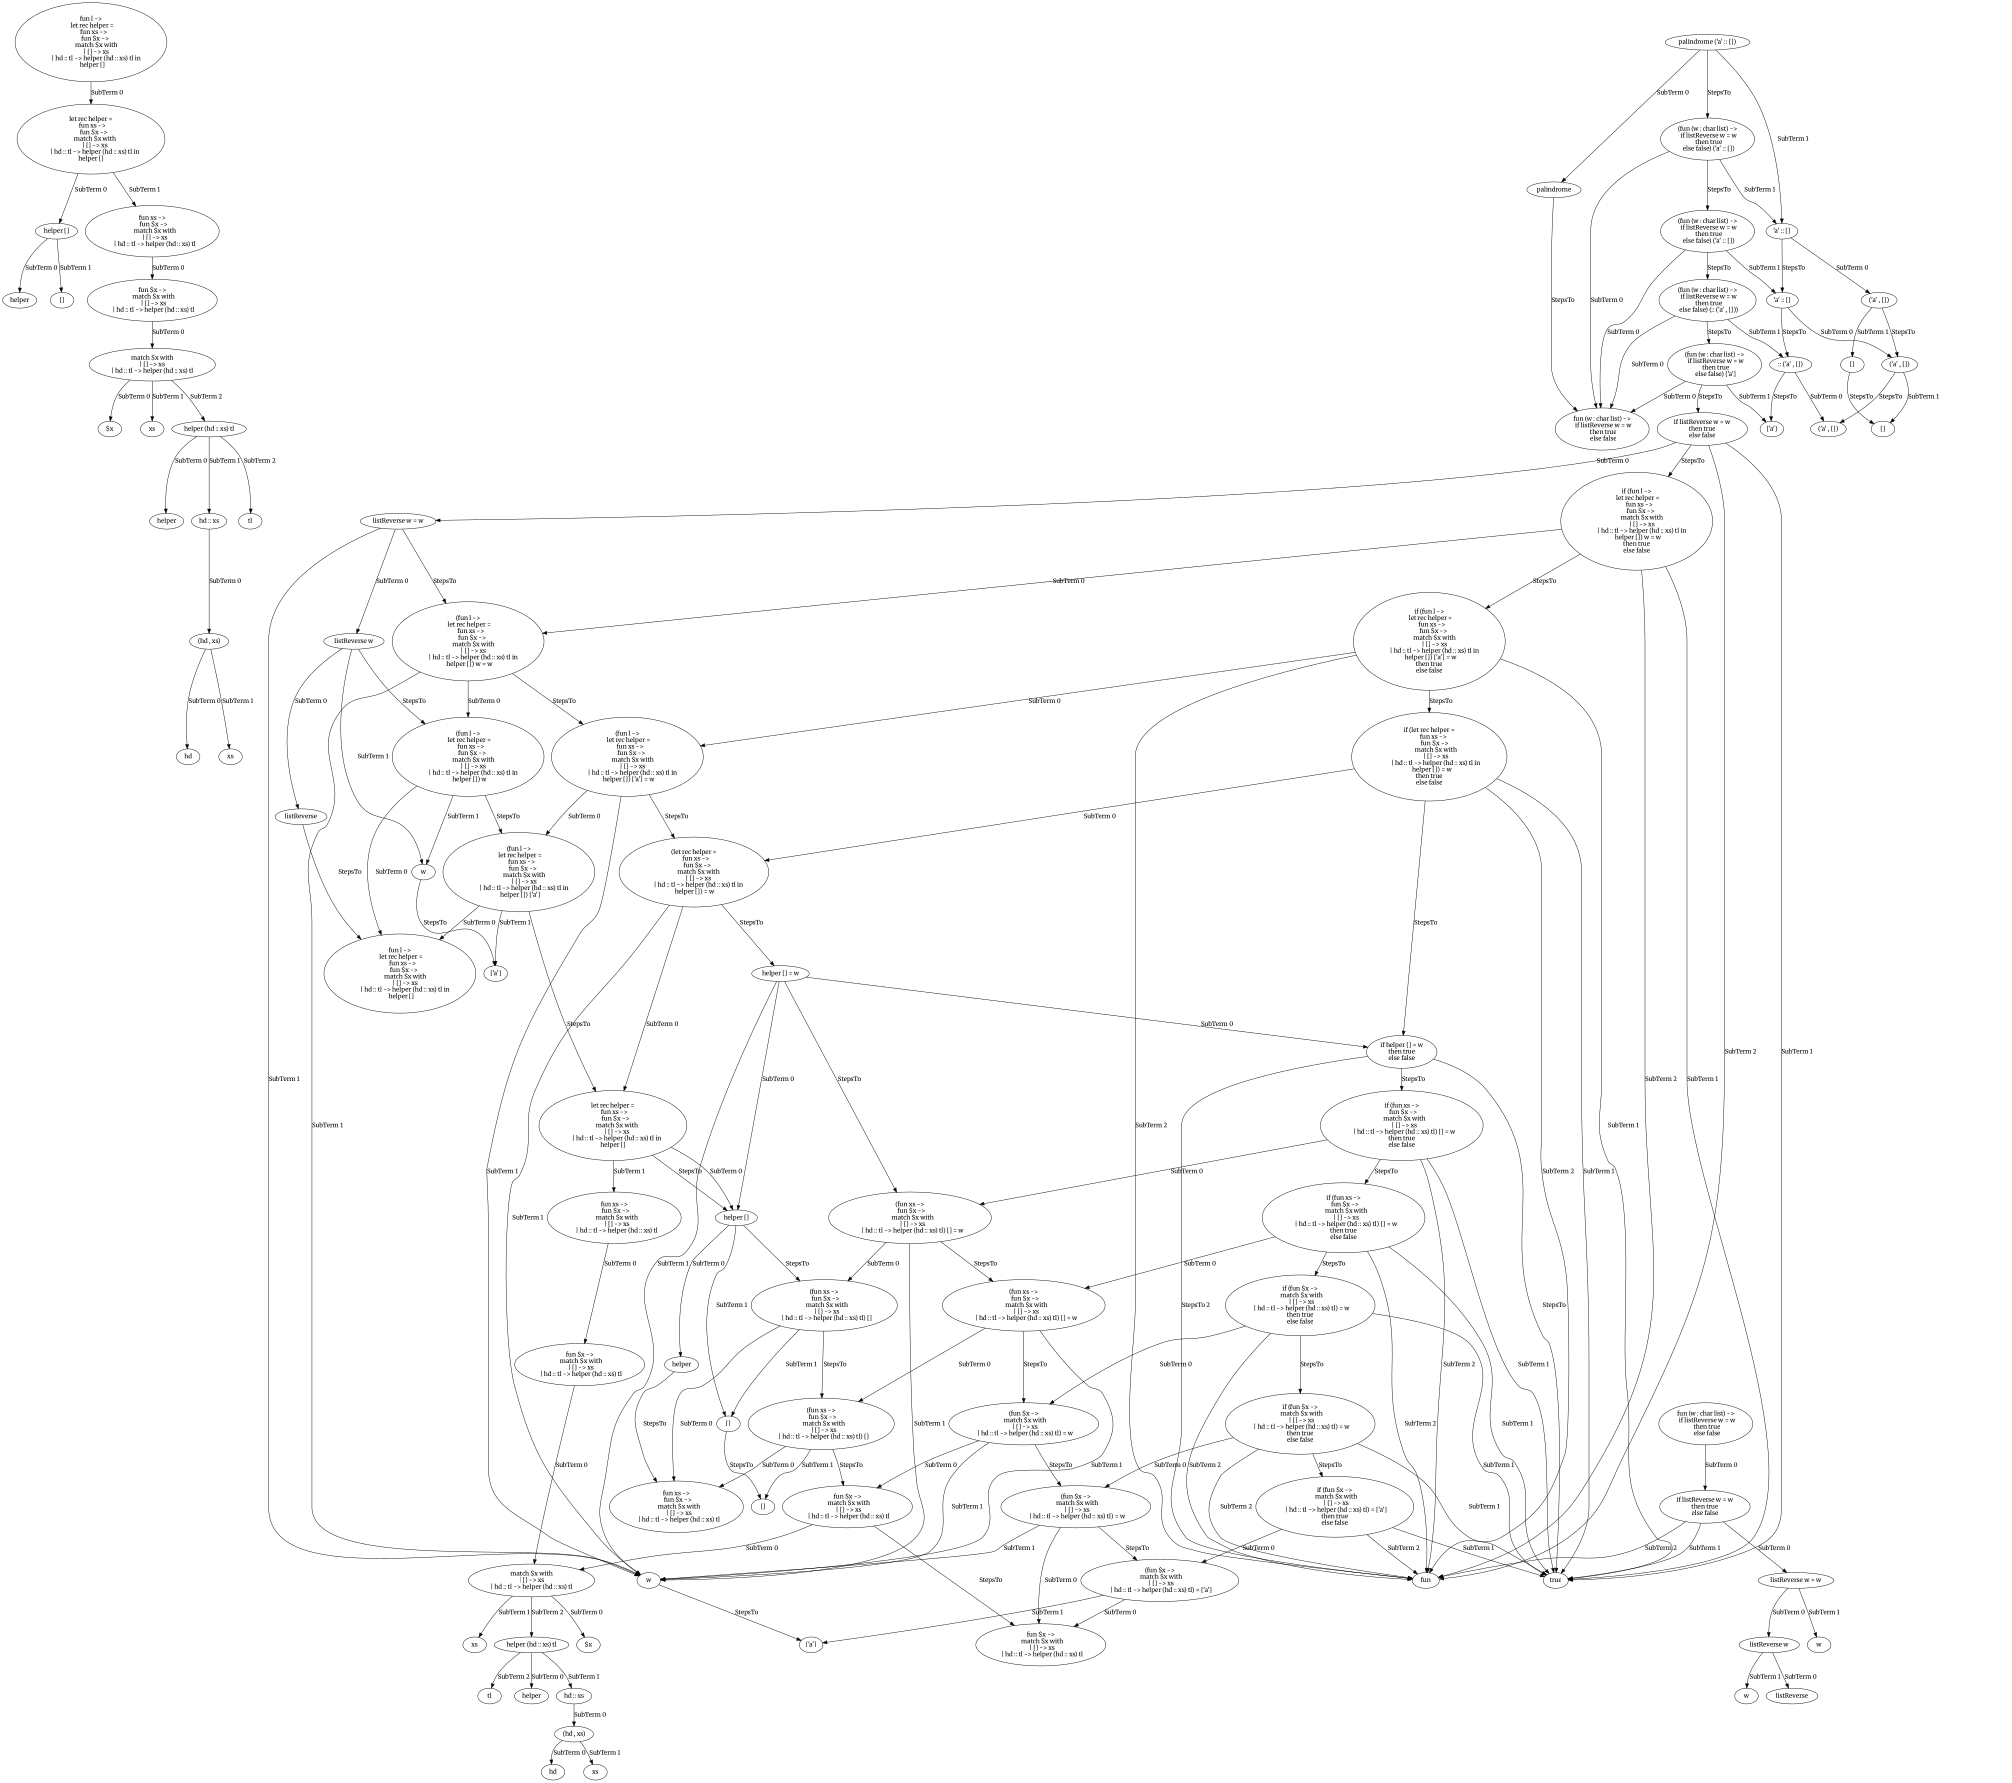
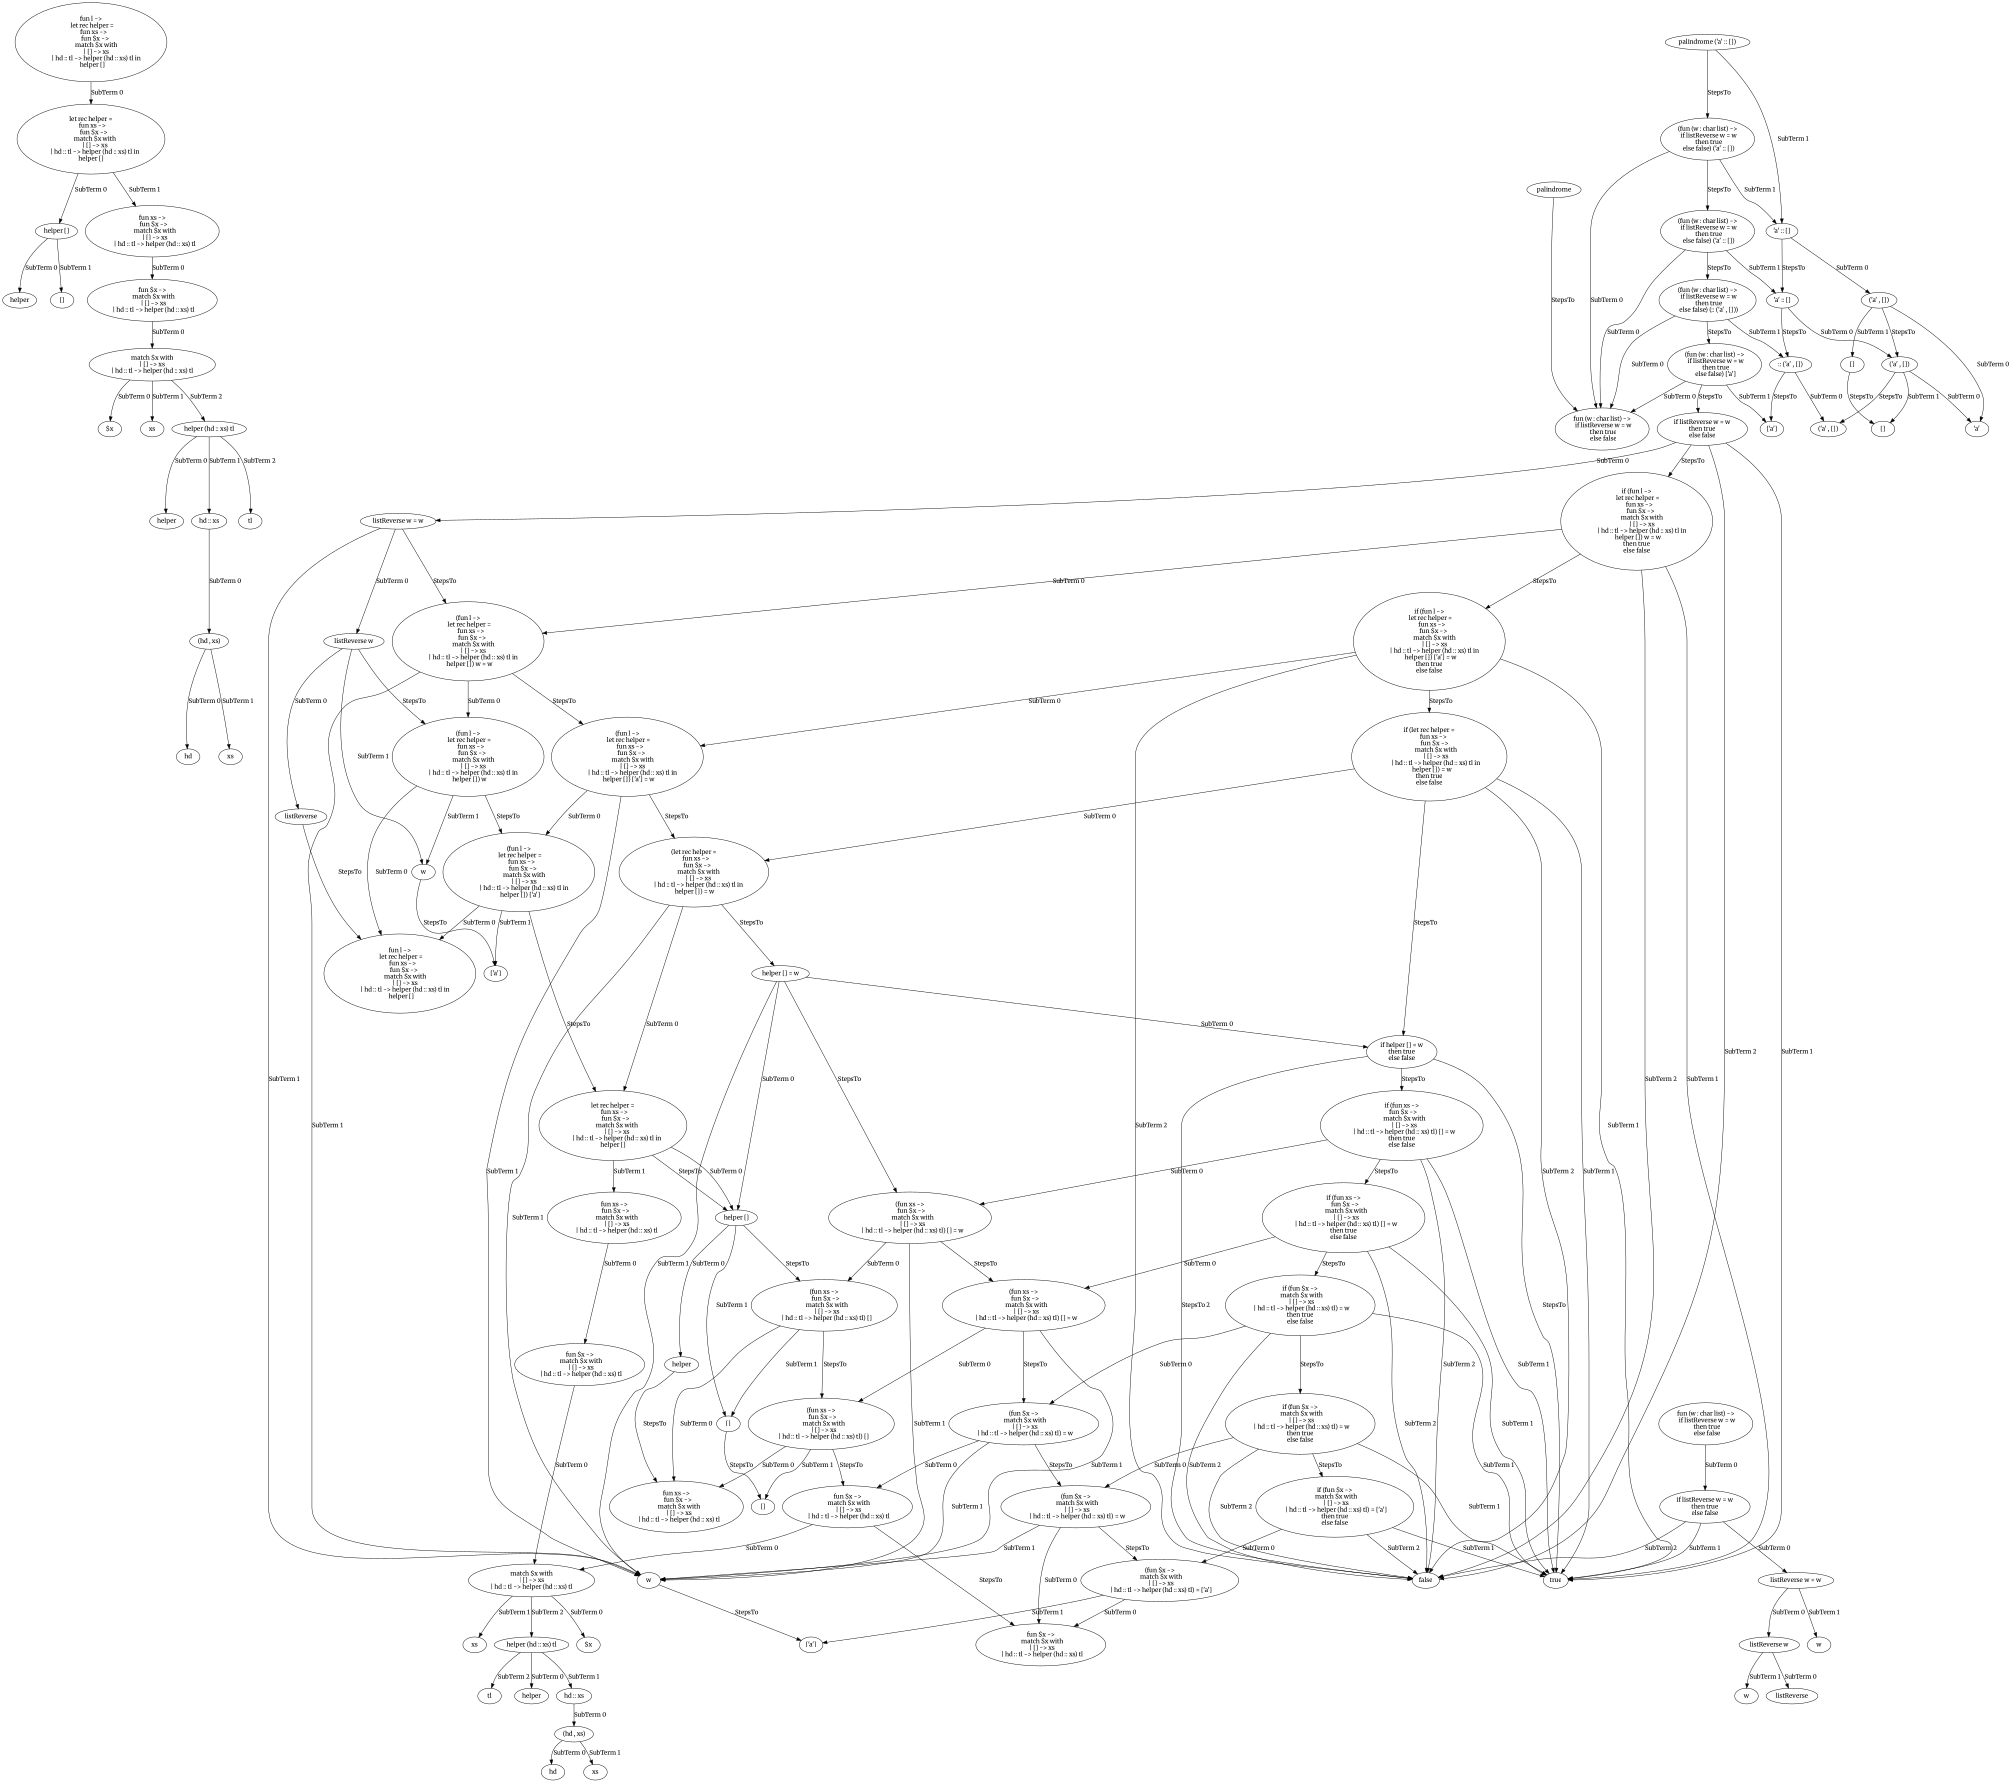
(1632, 115) -> none
none -> (1977, 429)
(1426, 1580) -> (1426, 1580)
